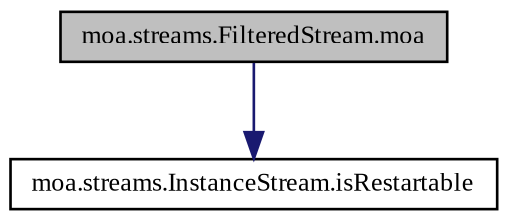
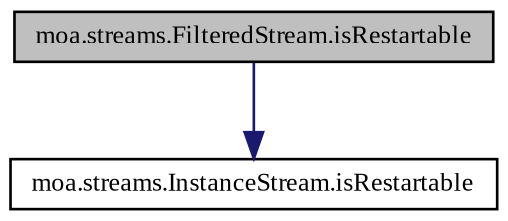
(254, 37) -> (254, 37)
